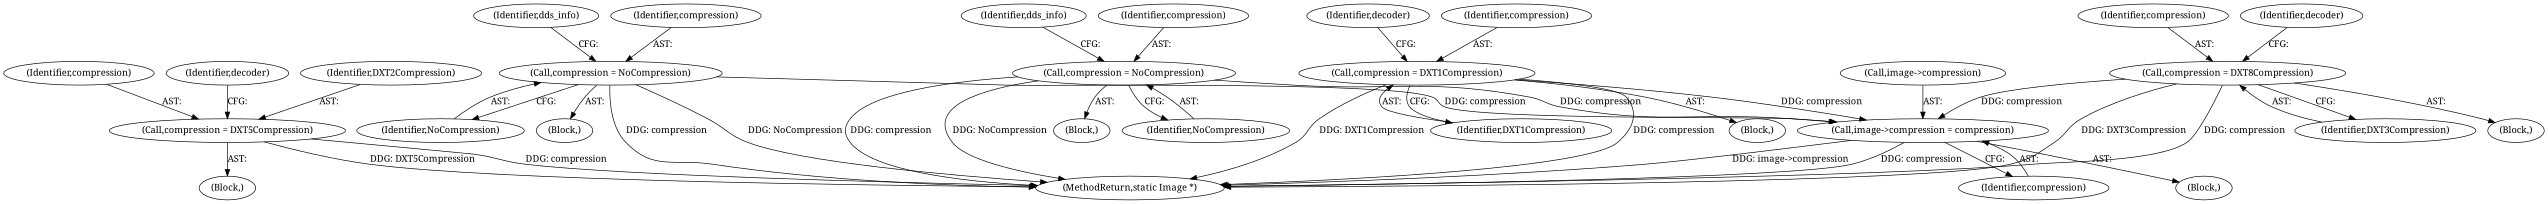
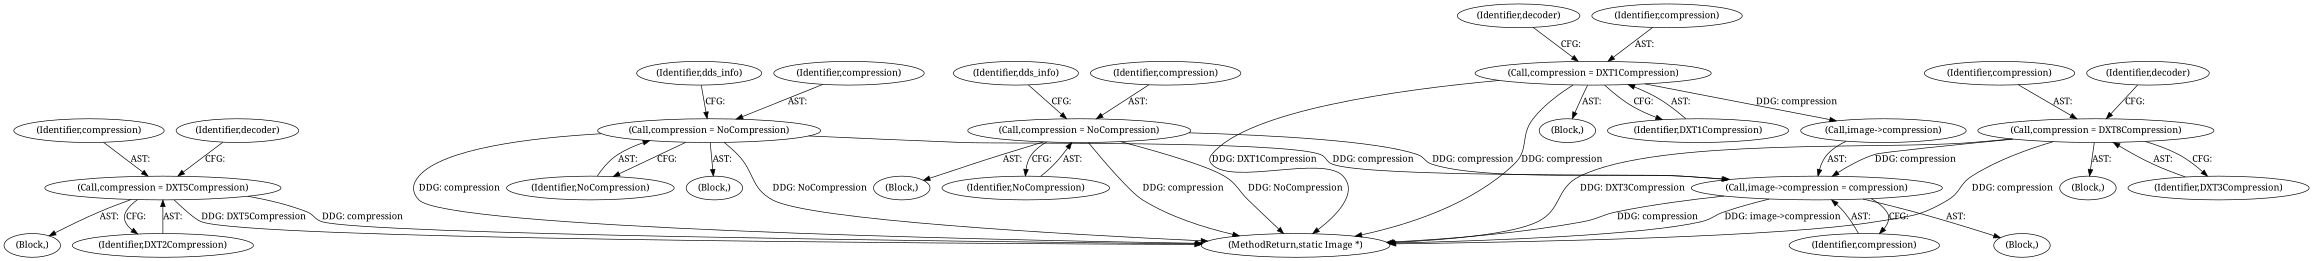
(1688, 94) -> (1737, 102)
none -> (125, 214)
